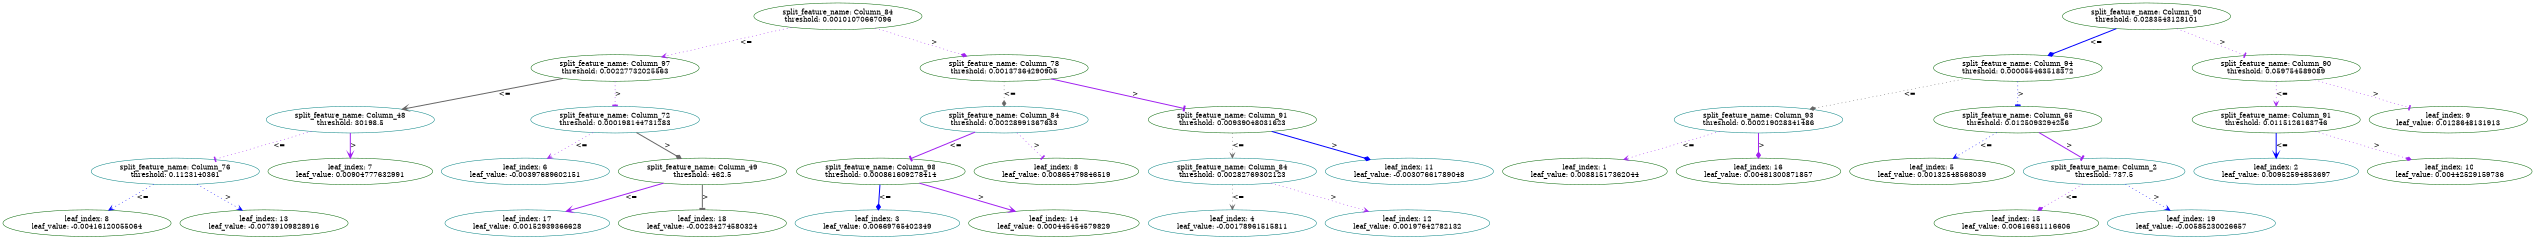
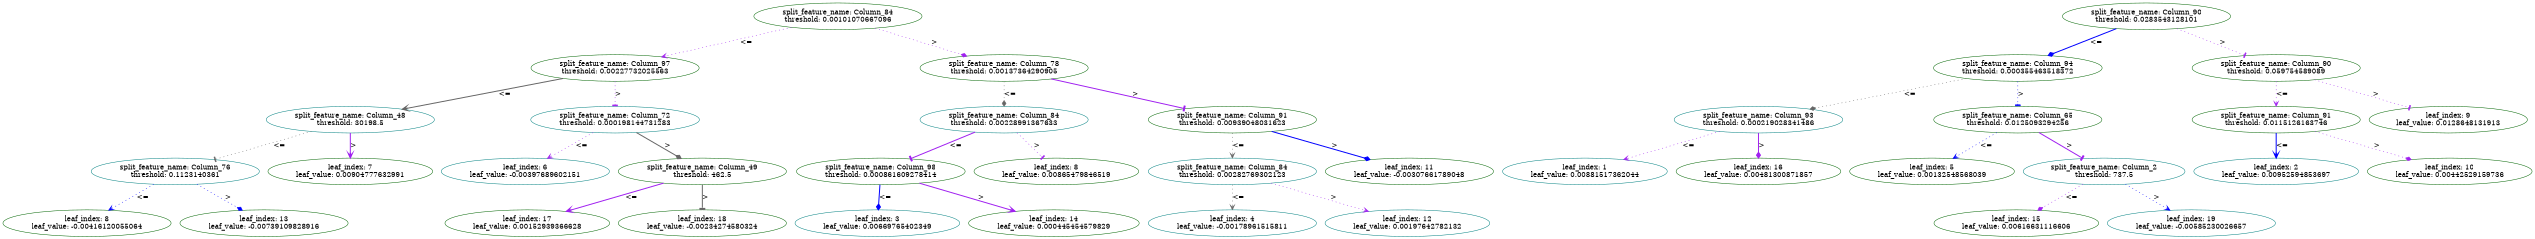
(2018, 68) -> (2018, 68)
(264, 145) -> (264, 145)
(1409, 171) -> (1409, 171)
(1585, 171) -> (1585, 171)
(218, 196) -> (218, 196)
(527, 223) -> (527, 223)
